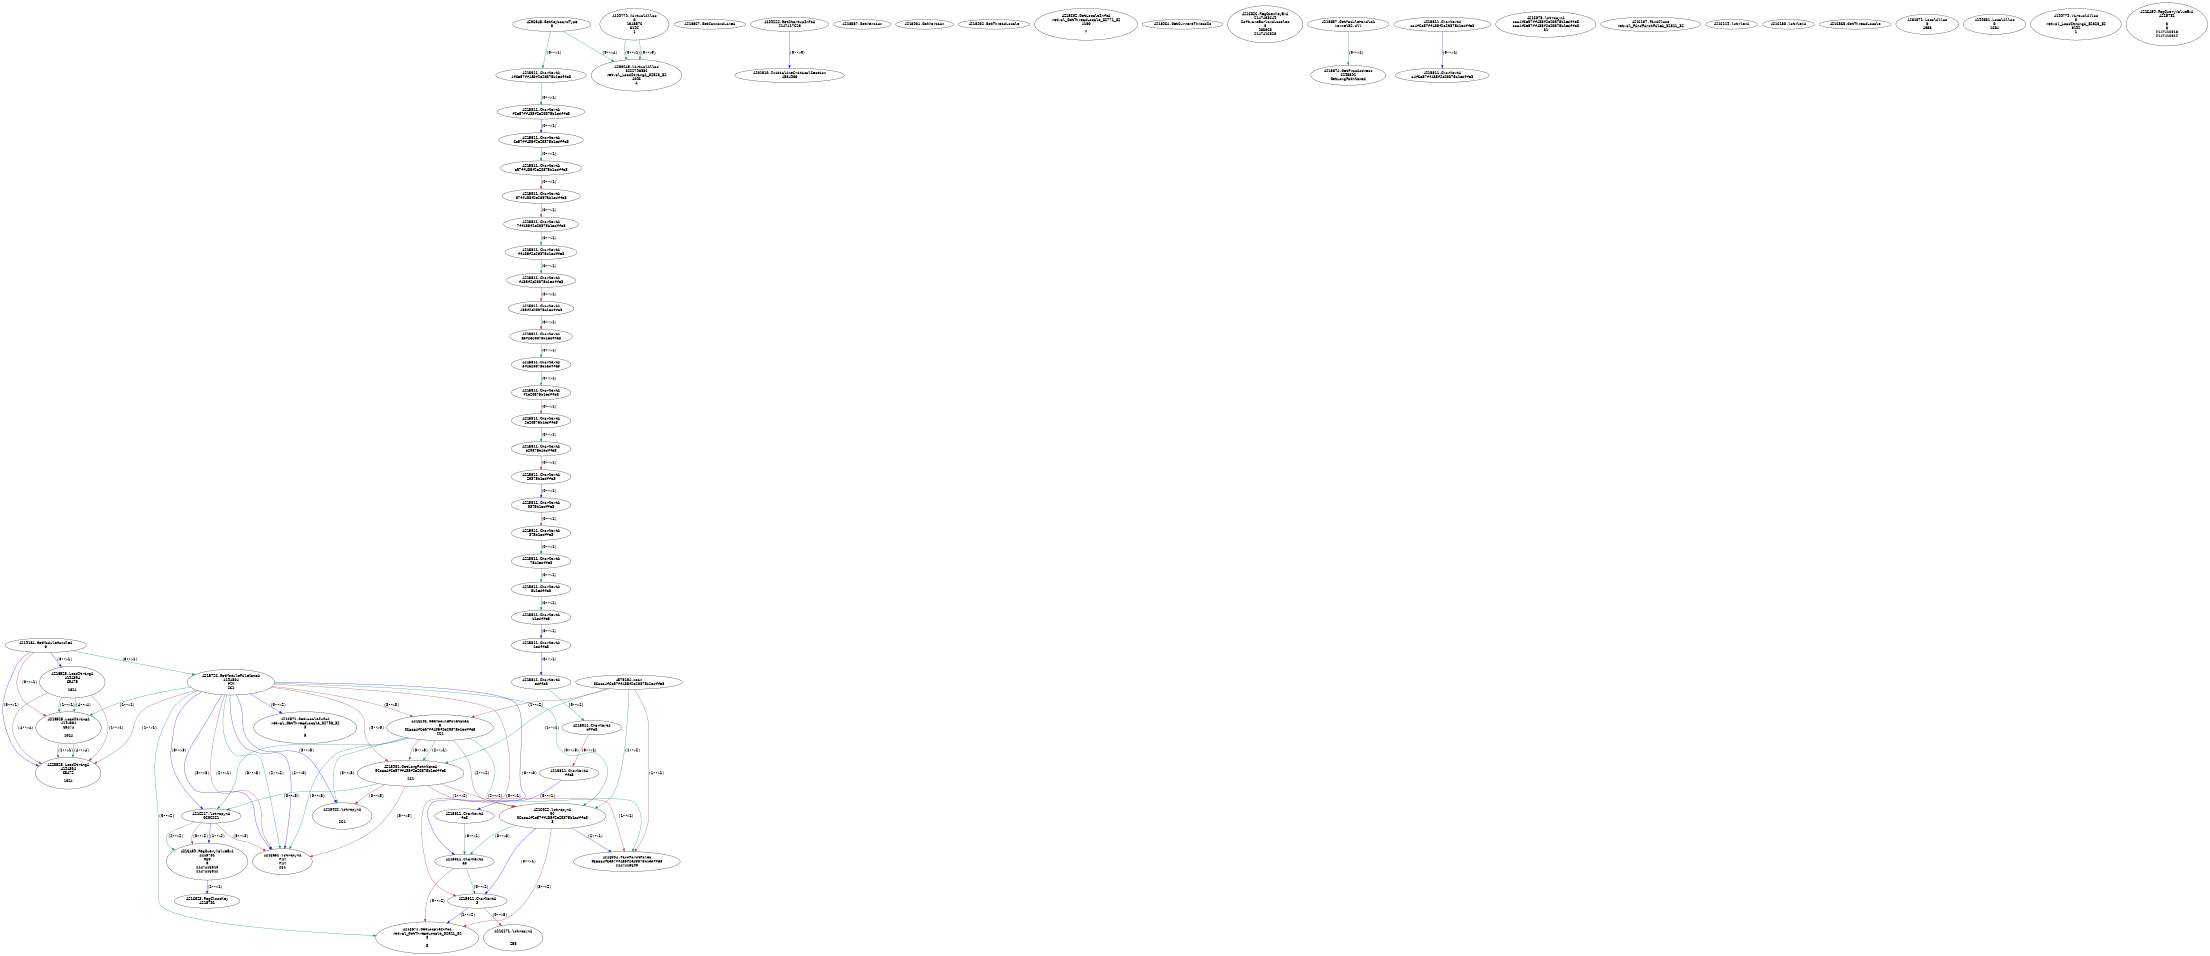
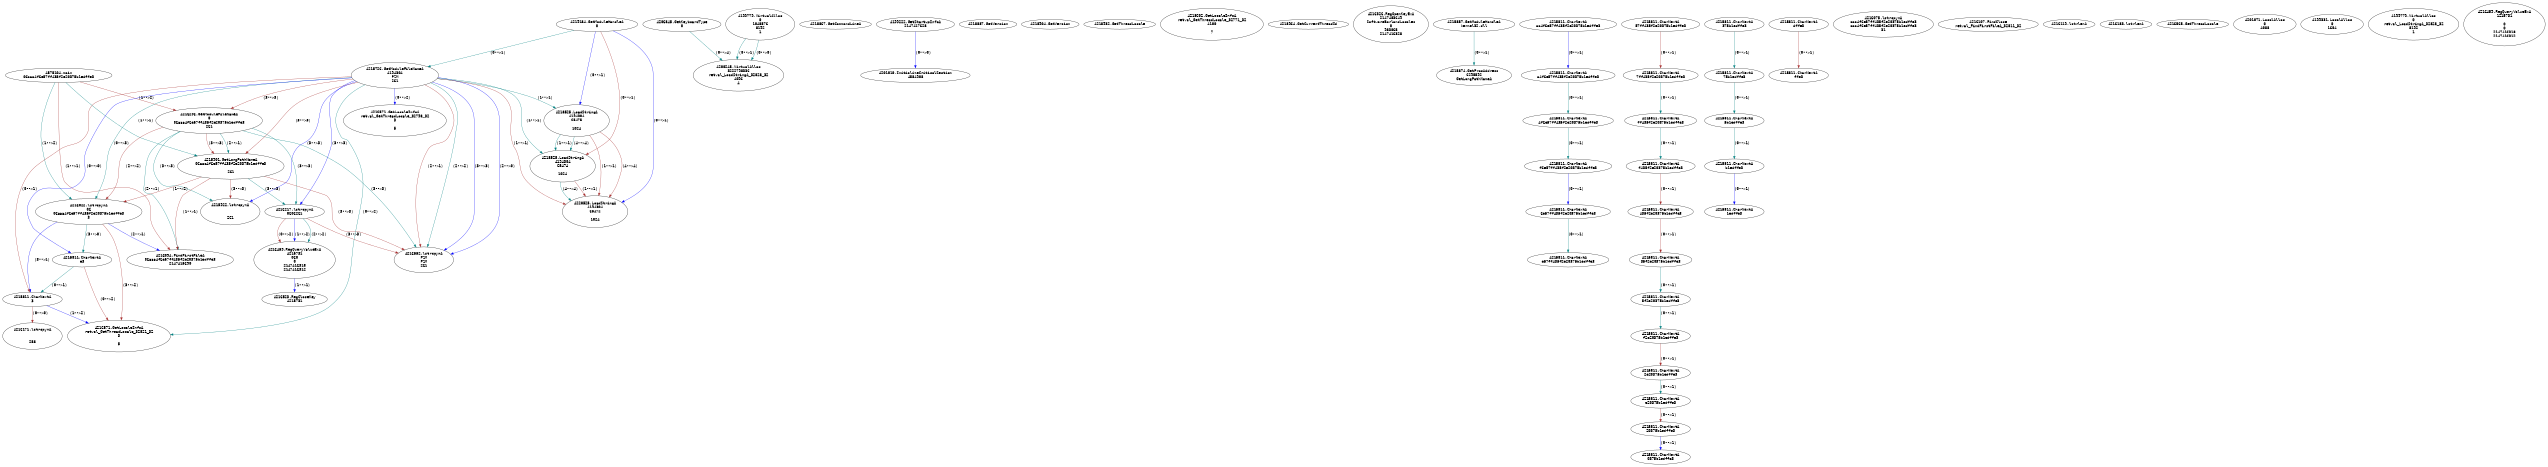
(1927, 24) -> (2265, 24)
(2167, 24) -> (2504, 24)
(547, 49) -> (1568, 97)
none -> (511, 91)
(541, 181) -> none
(541, 518) -> none
(541, 682) -> none
(464, 816) -> none
